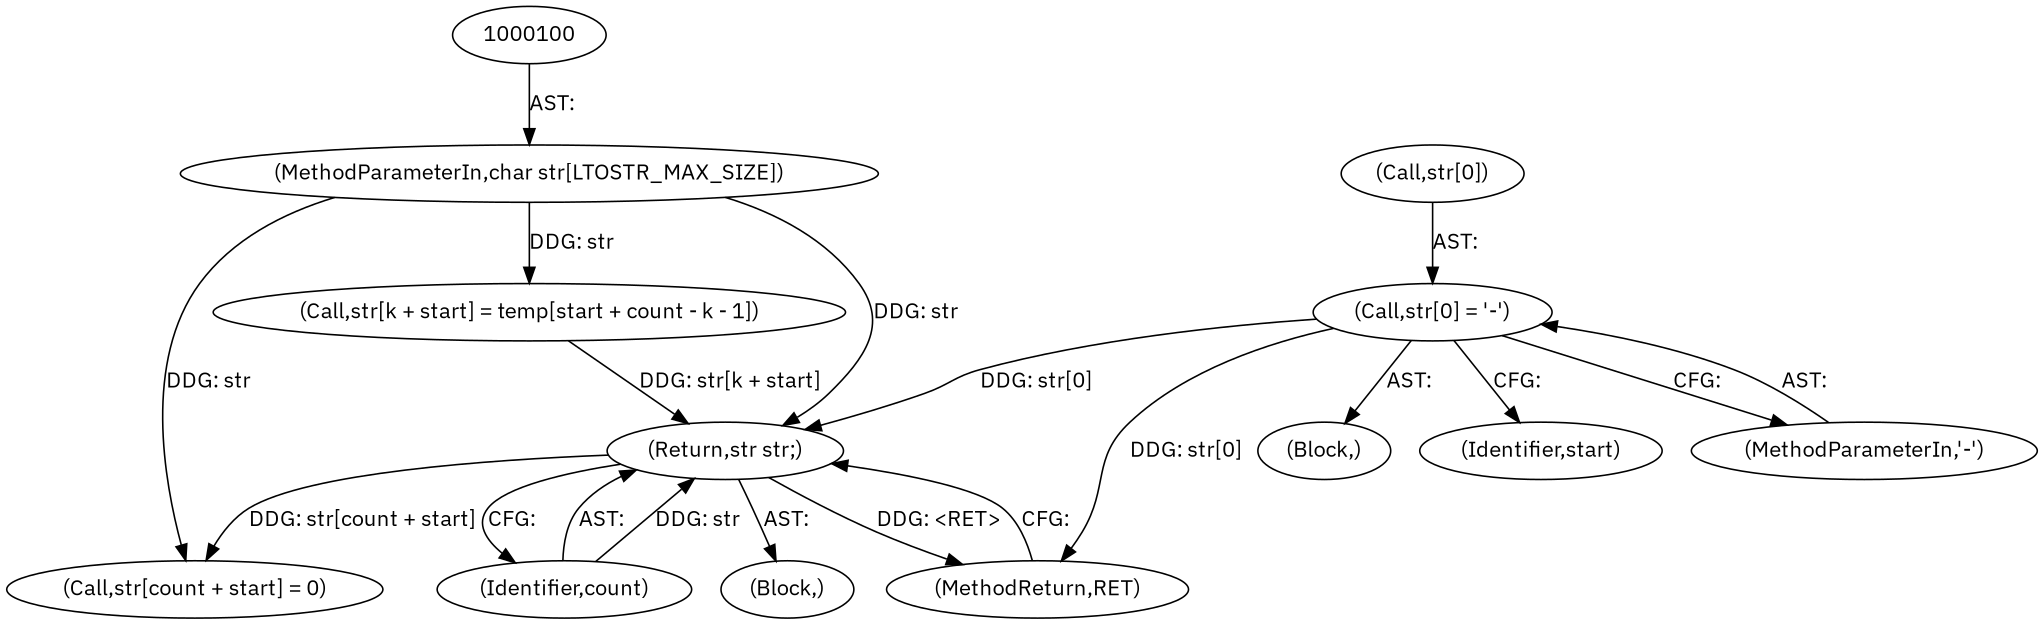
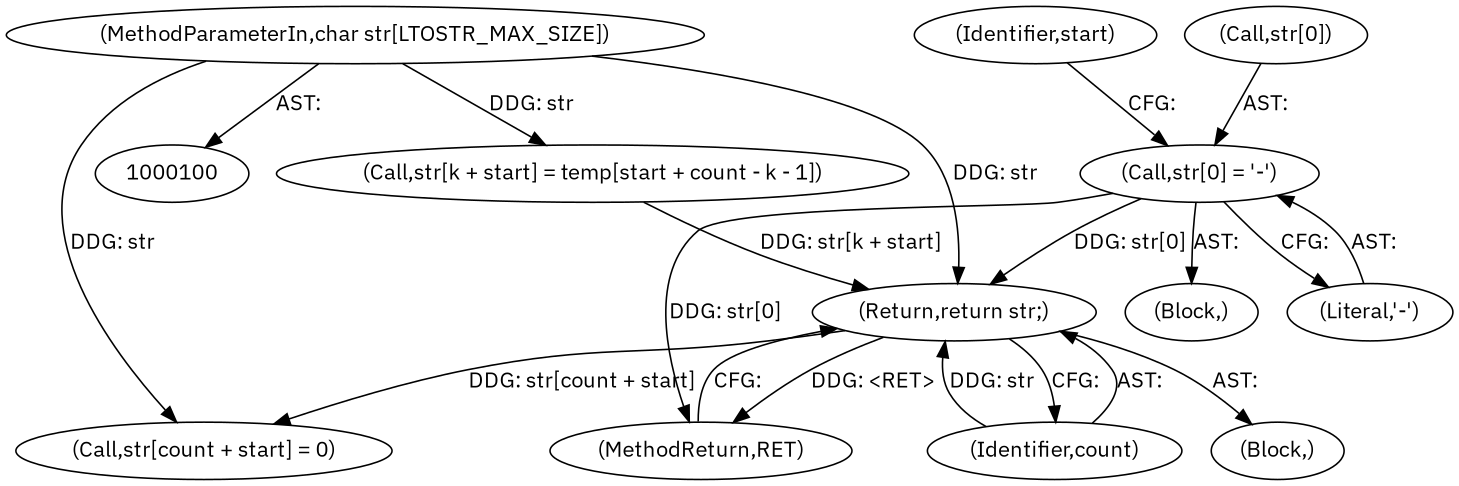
(529, 96) -> (269, 101)
(1482, 375) -> (1111, 99)
(725, 451) -> (954, 312)
(1864, 451) -> (1370, 312)
